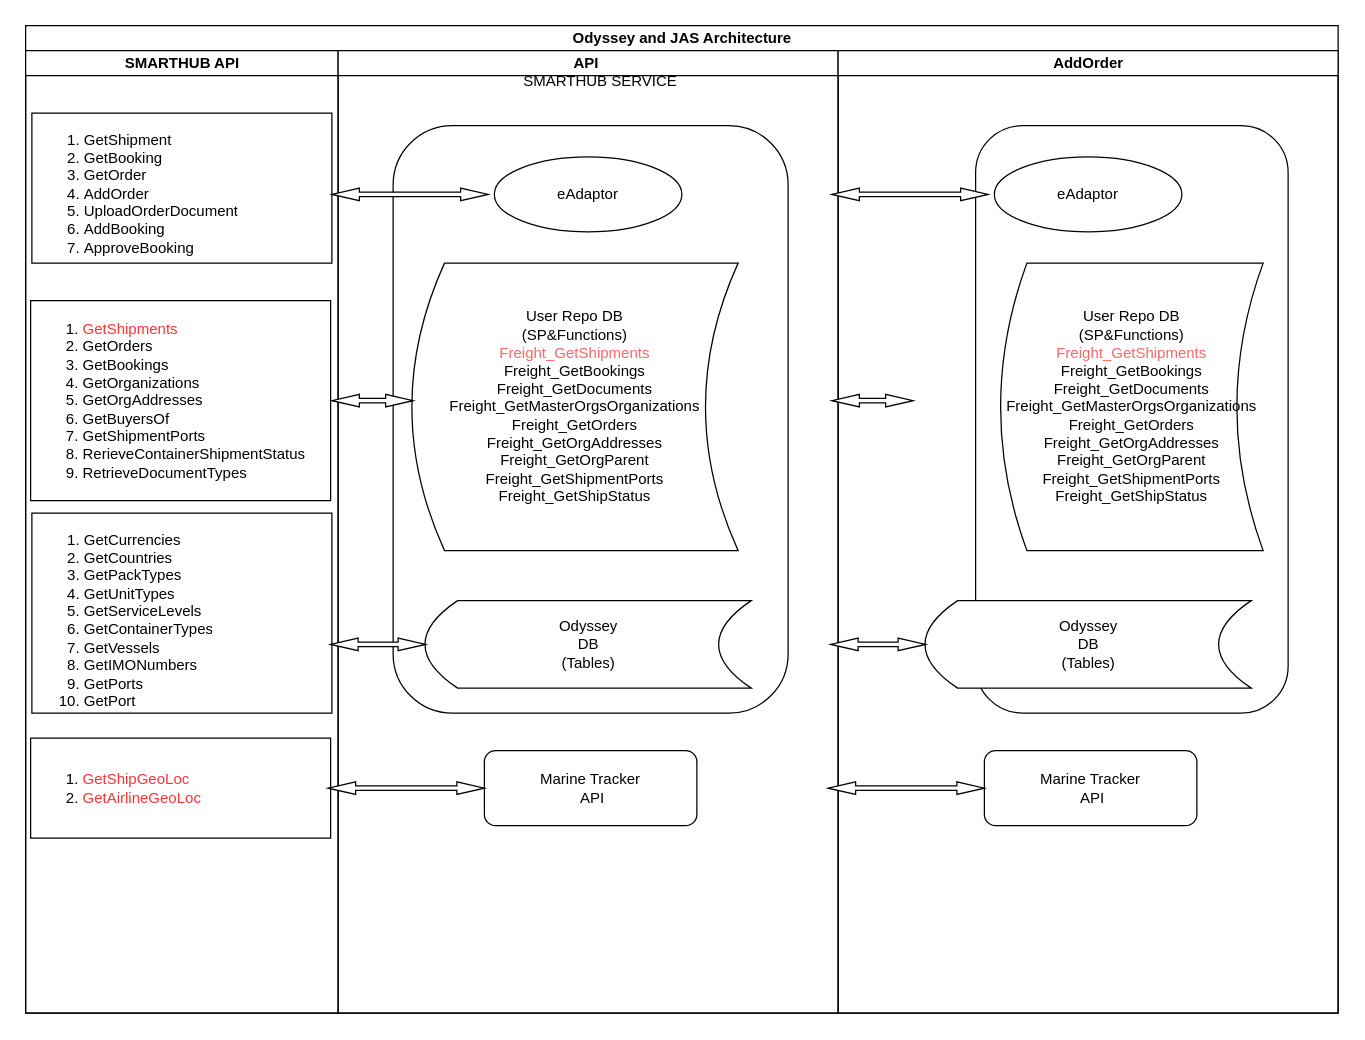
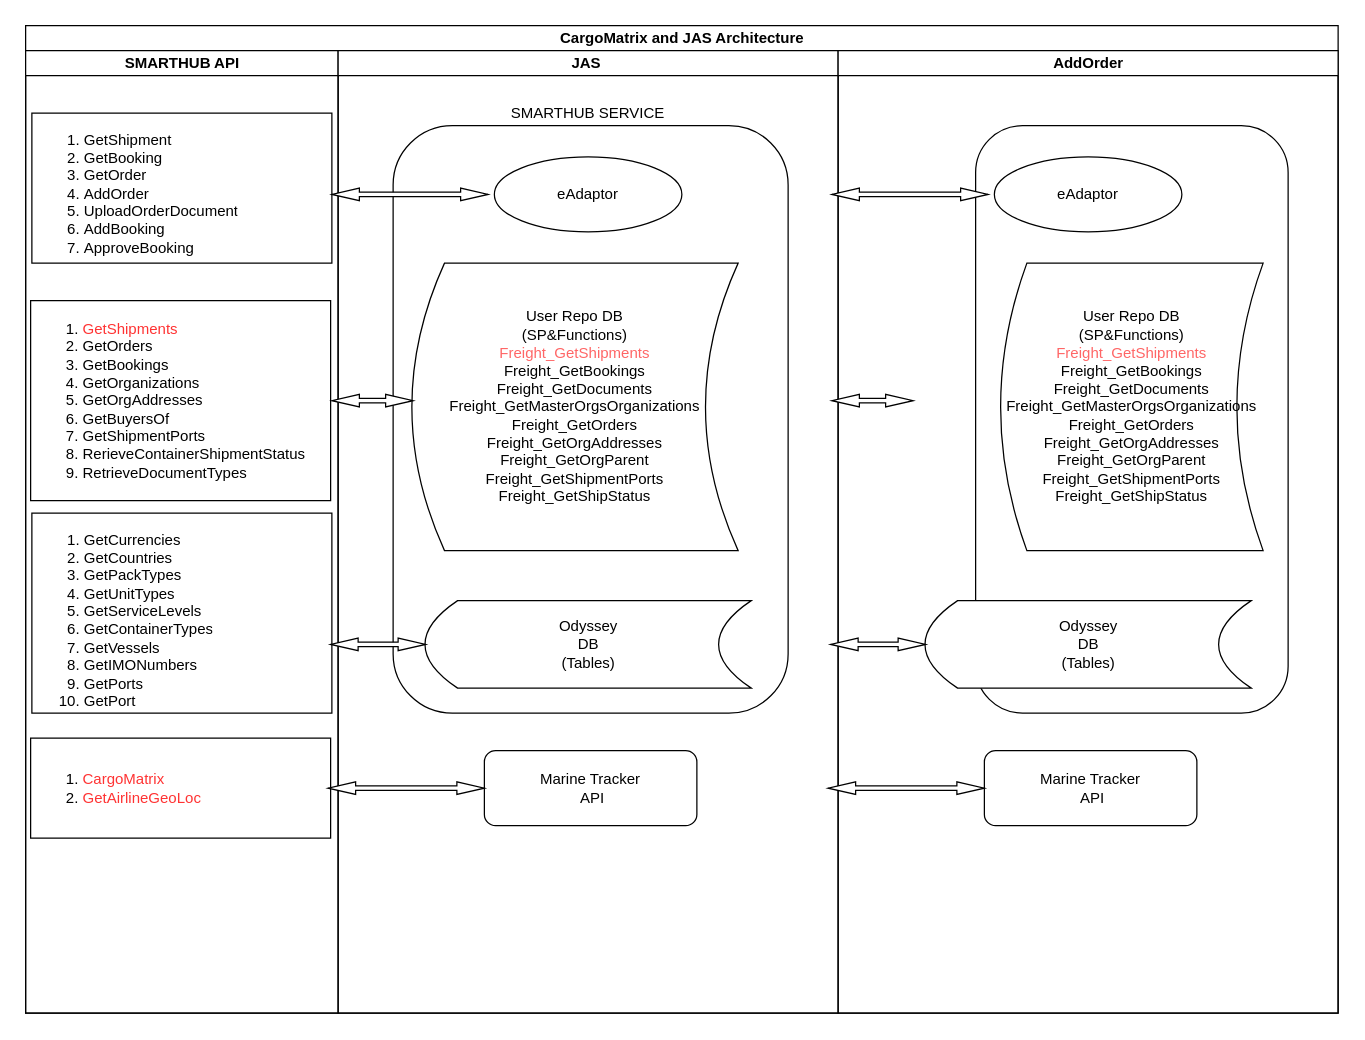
(683, 38) -> (683, 38)
(589, 63) -> (589, 63)
(601, 82) -> (588, 113)
(94, 788) -> (94, 788)
